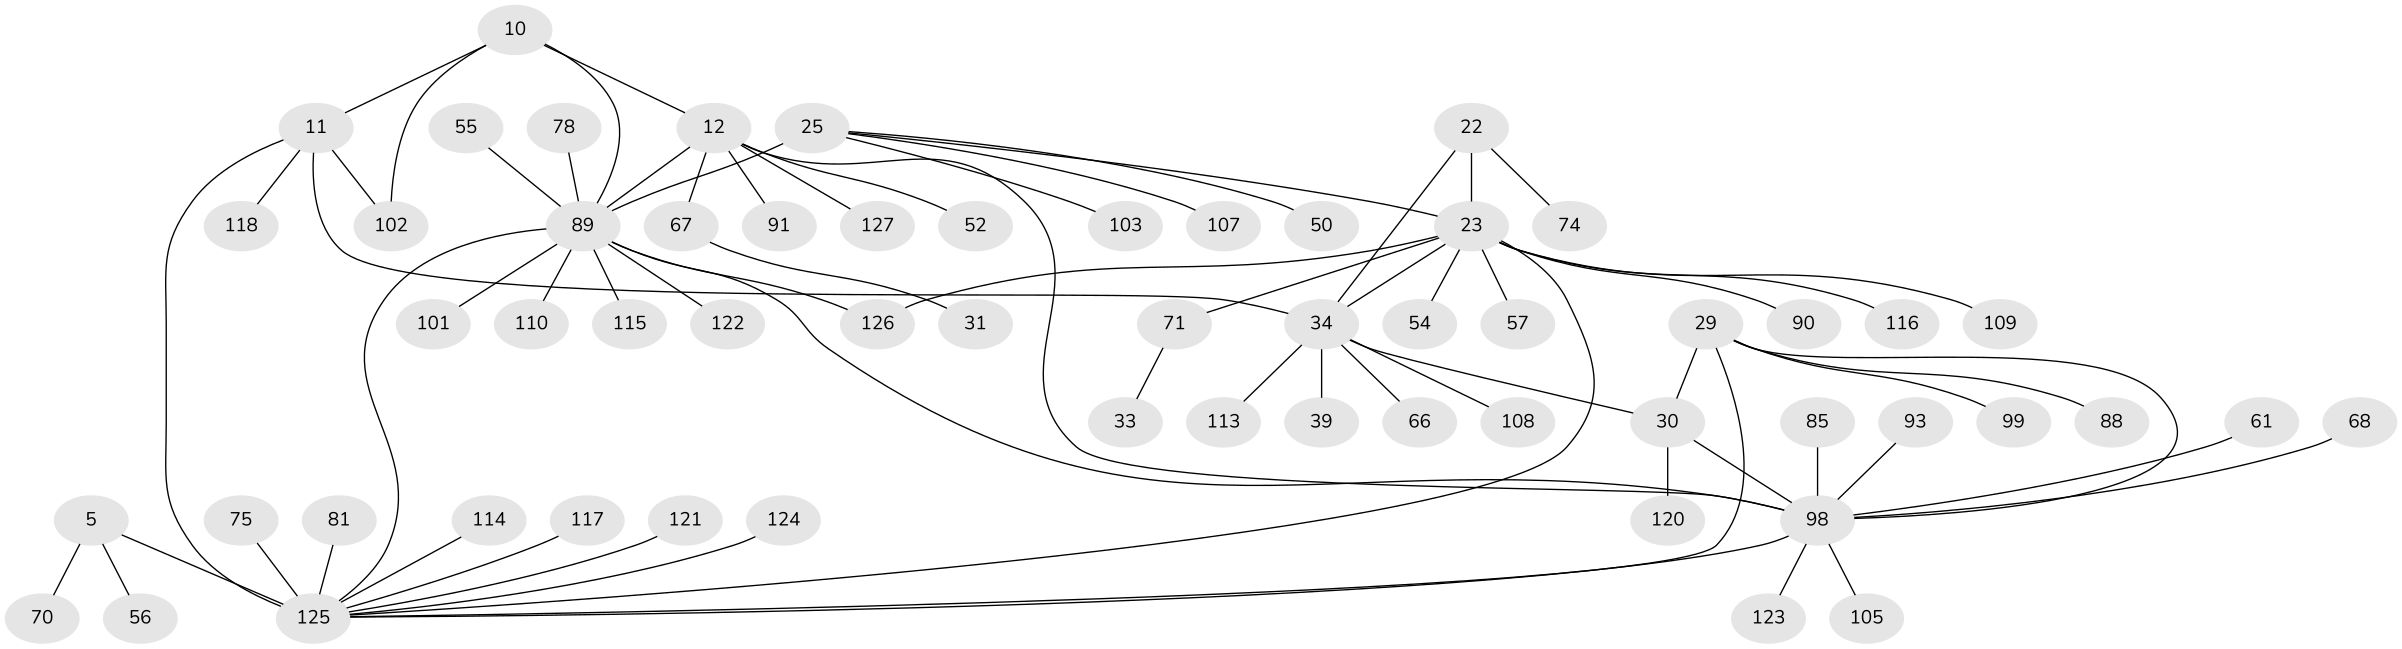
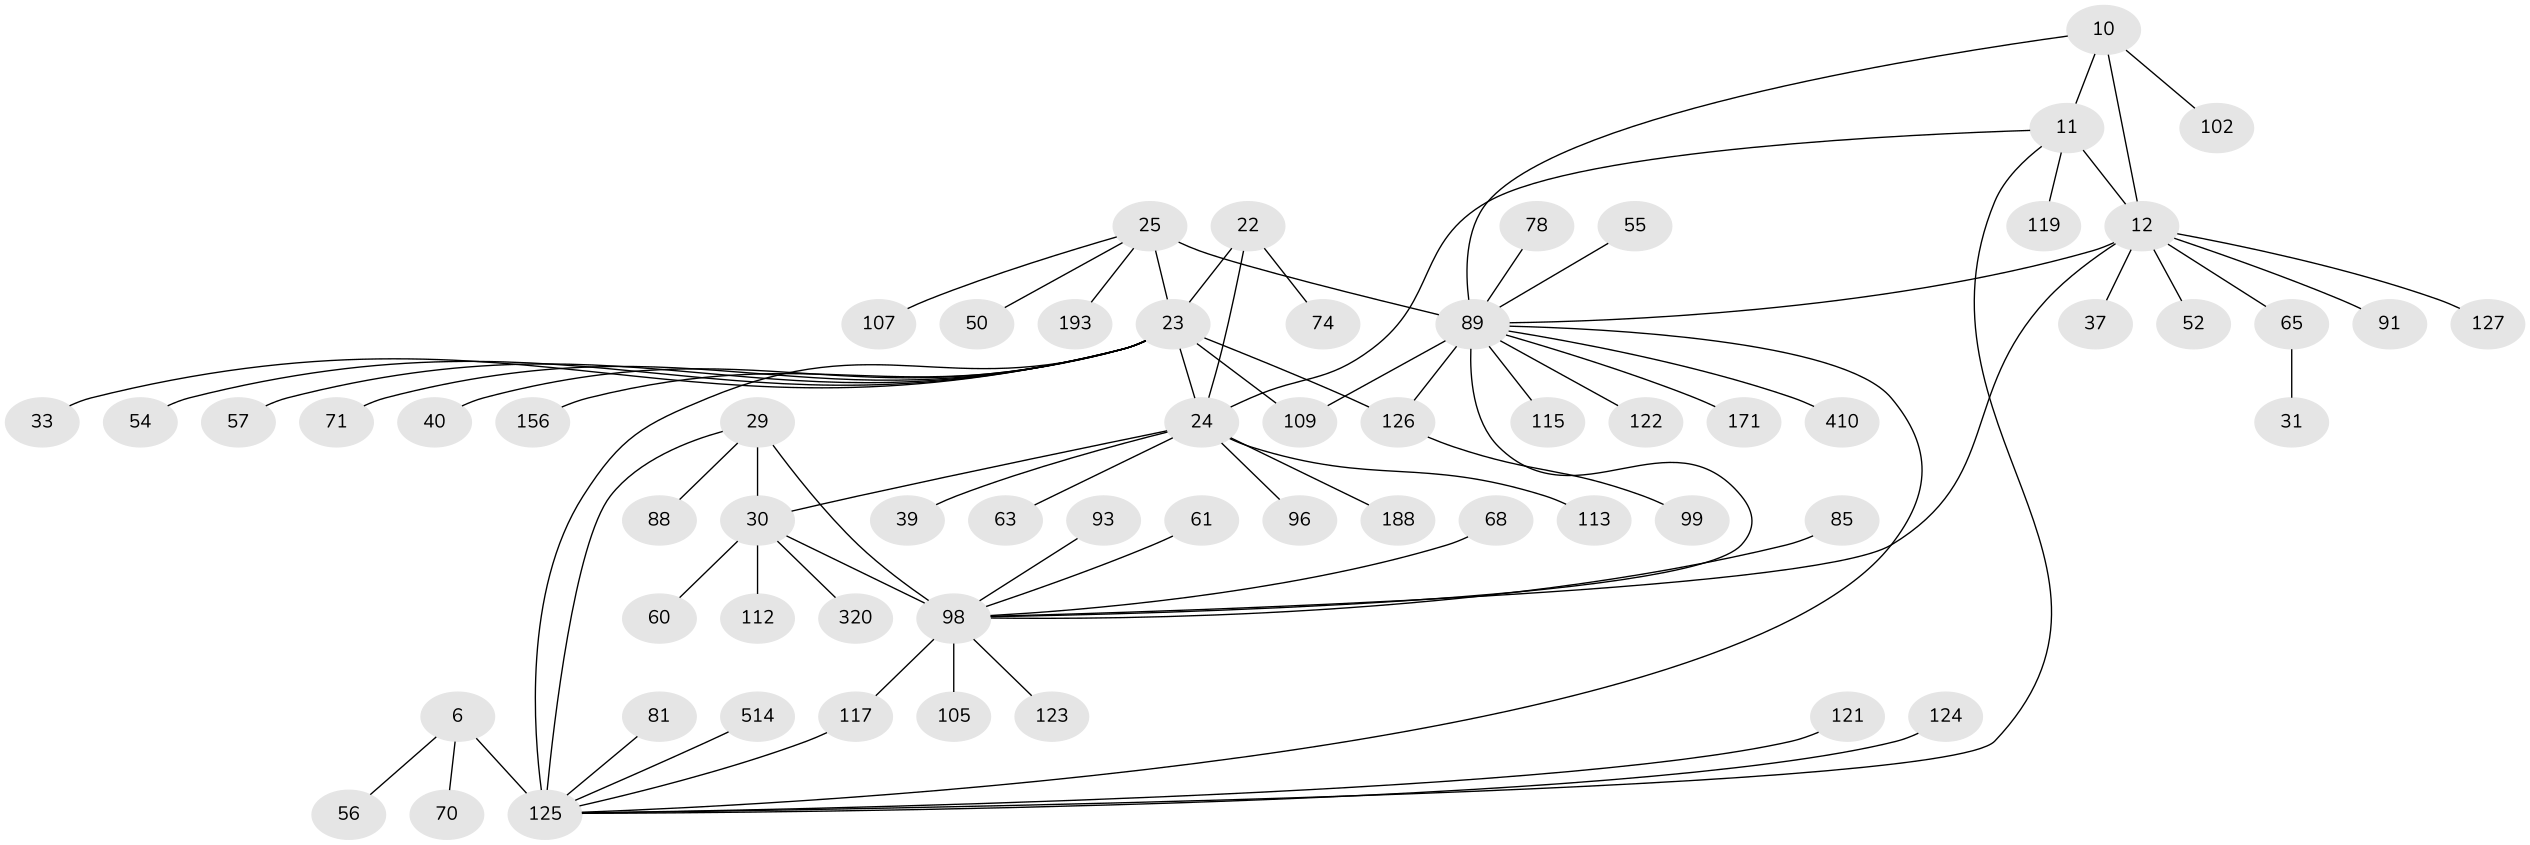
(354, 177) -> (2104, 177)
(241, 226) -> (2044, 226)
(681, 226) -> (2292, 324)
(1125, 226) -> (1075, 324)
(433, 324) -> (1744, 422)
(531, 324) -> (1842, 422)
(1322, 324) -> (1202, 422)
(1804, 324) -> (435, 422)
(1902, 324) -> (533, 422)
none -> (2096, 324)
(1150, 373) -> (337, 362)
none -> (1387, 373)
(1911, 382) -> (1504, 461)
(1420, 422) -> (1300, 520)
(1518, 422) -> (1398, 520)
(91, 520) -> (458, 717)
(241, 520) -> none
(489, 520) -> (758, 717)
none -> (1006, 520)
(1668, 520) -> (856, 619)
(1072, 602) -> (905, 667)
none -> (659, 619)
none -> (758, 619)
